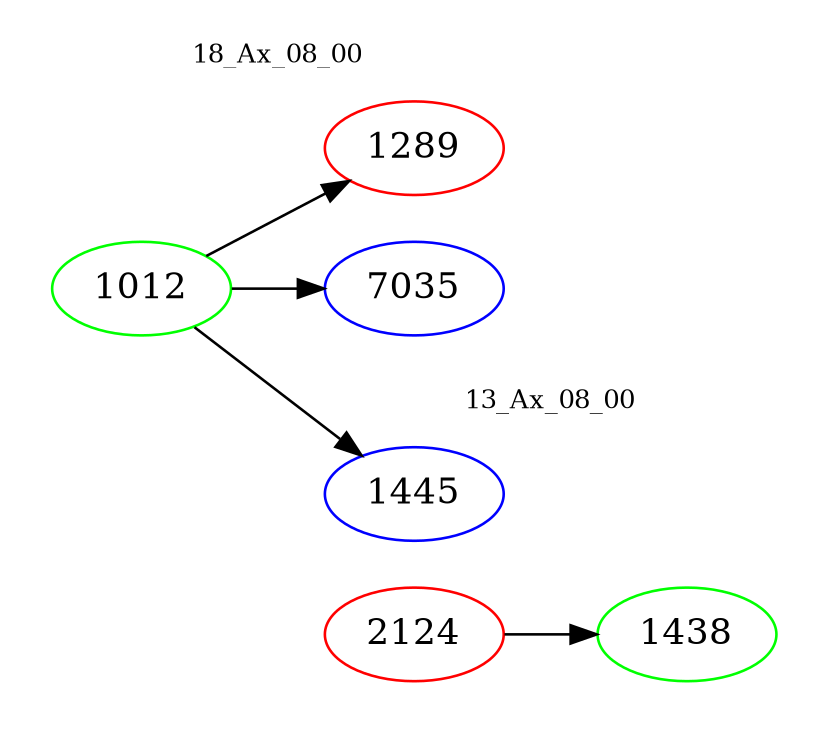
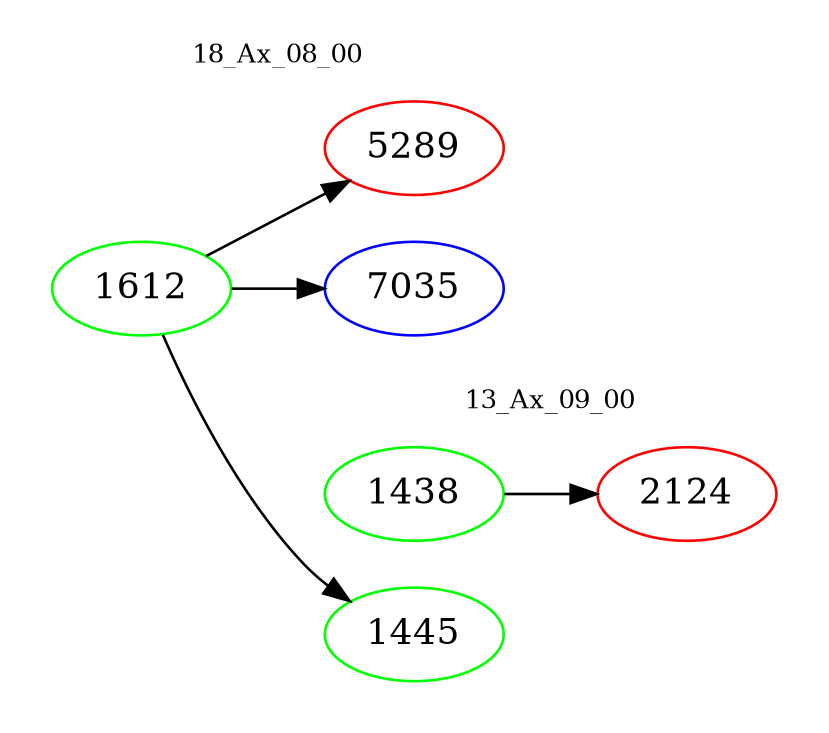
(414, 148) -> (414, 148)
(142, 289) -> (142, 289)
(551, 402) -> (551, 402)
(414, 494) -> (414, 634)
(537, 634) -> (537, 494)
